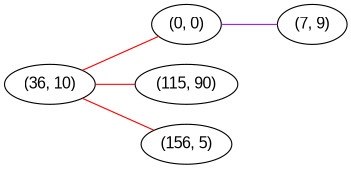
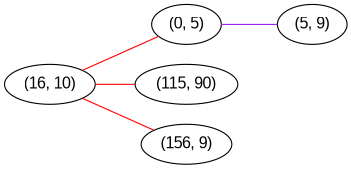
(186, 24) -> (186, 24)
(312, 24) -> (312, 24)
(50, 84) -> (50, 84)
(186, 144) -> (186, 144)
